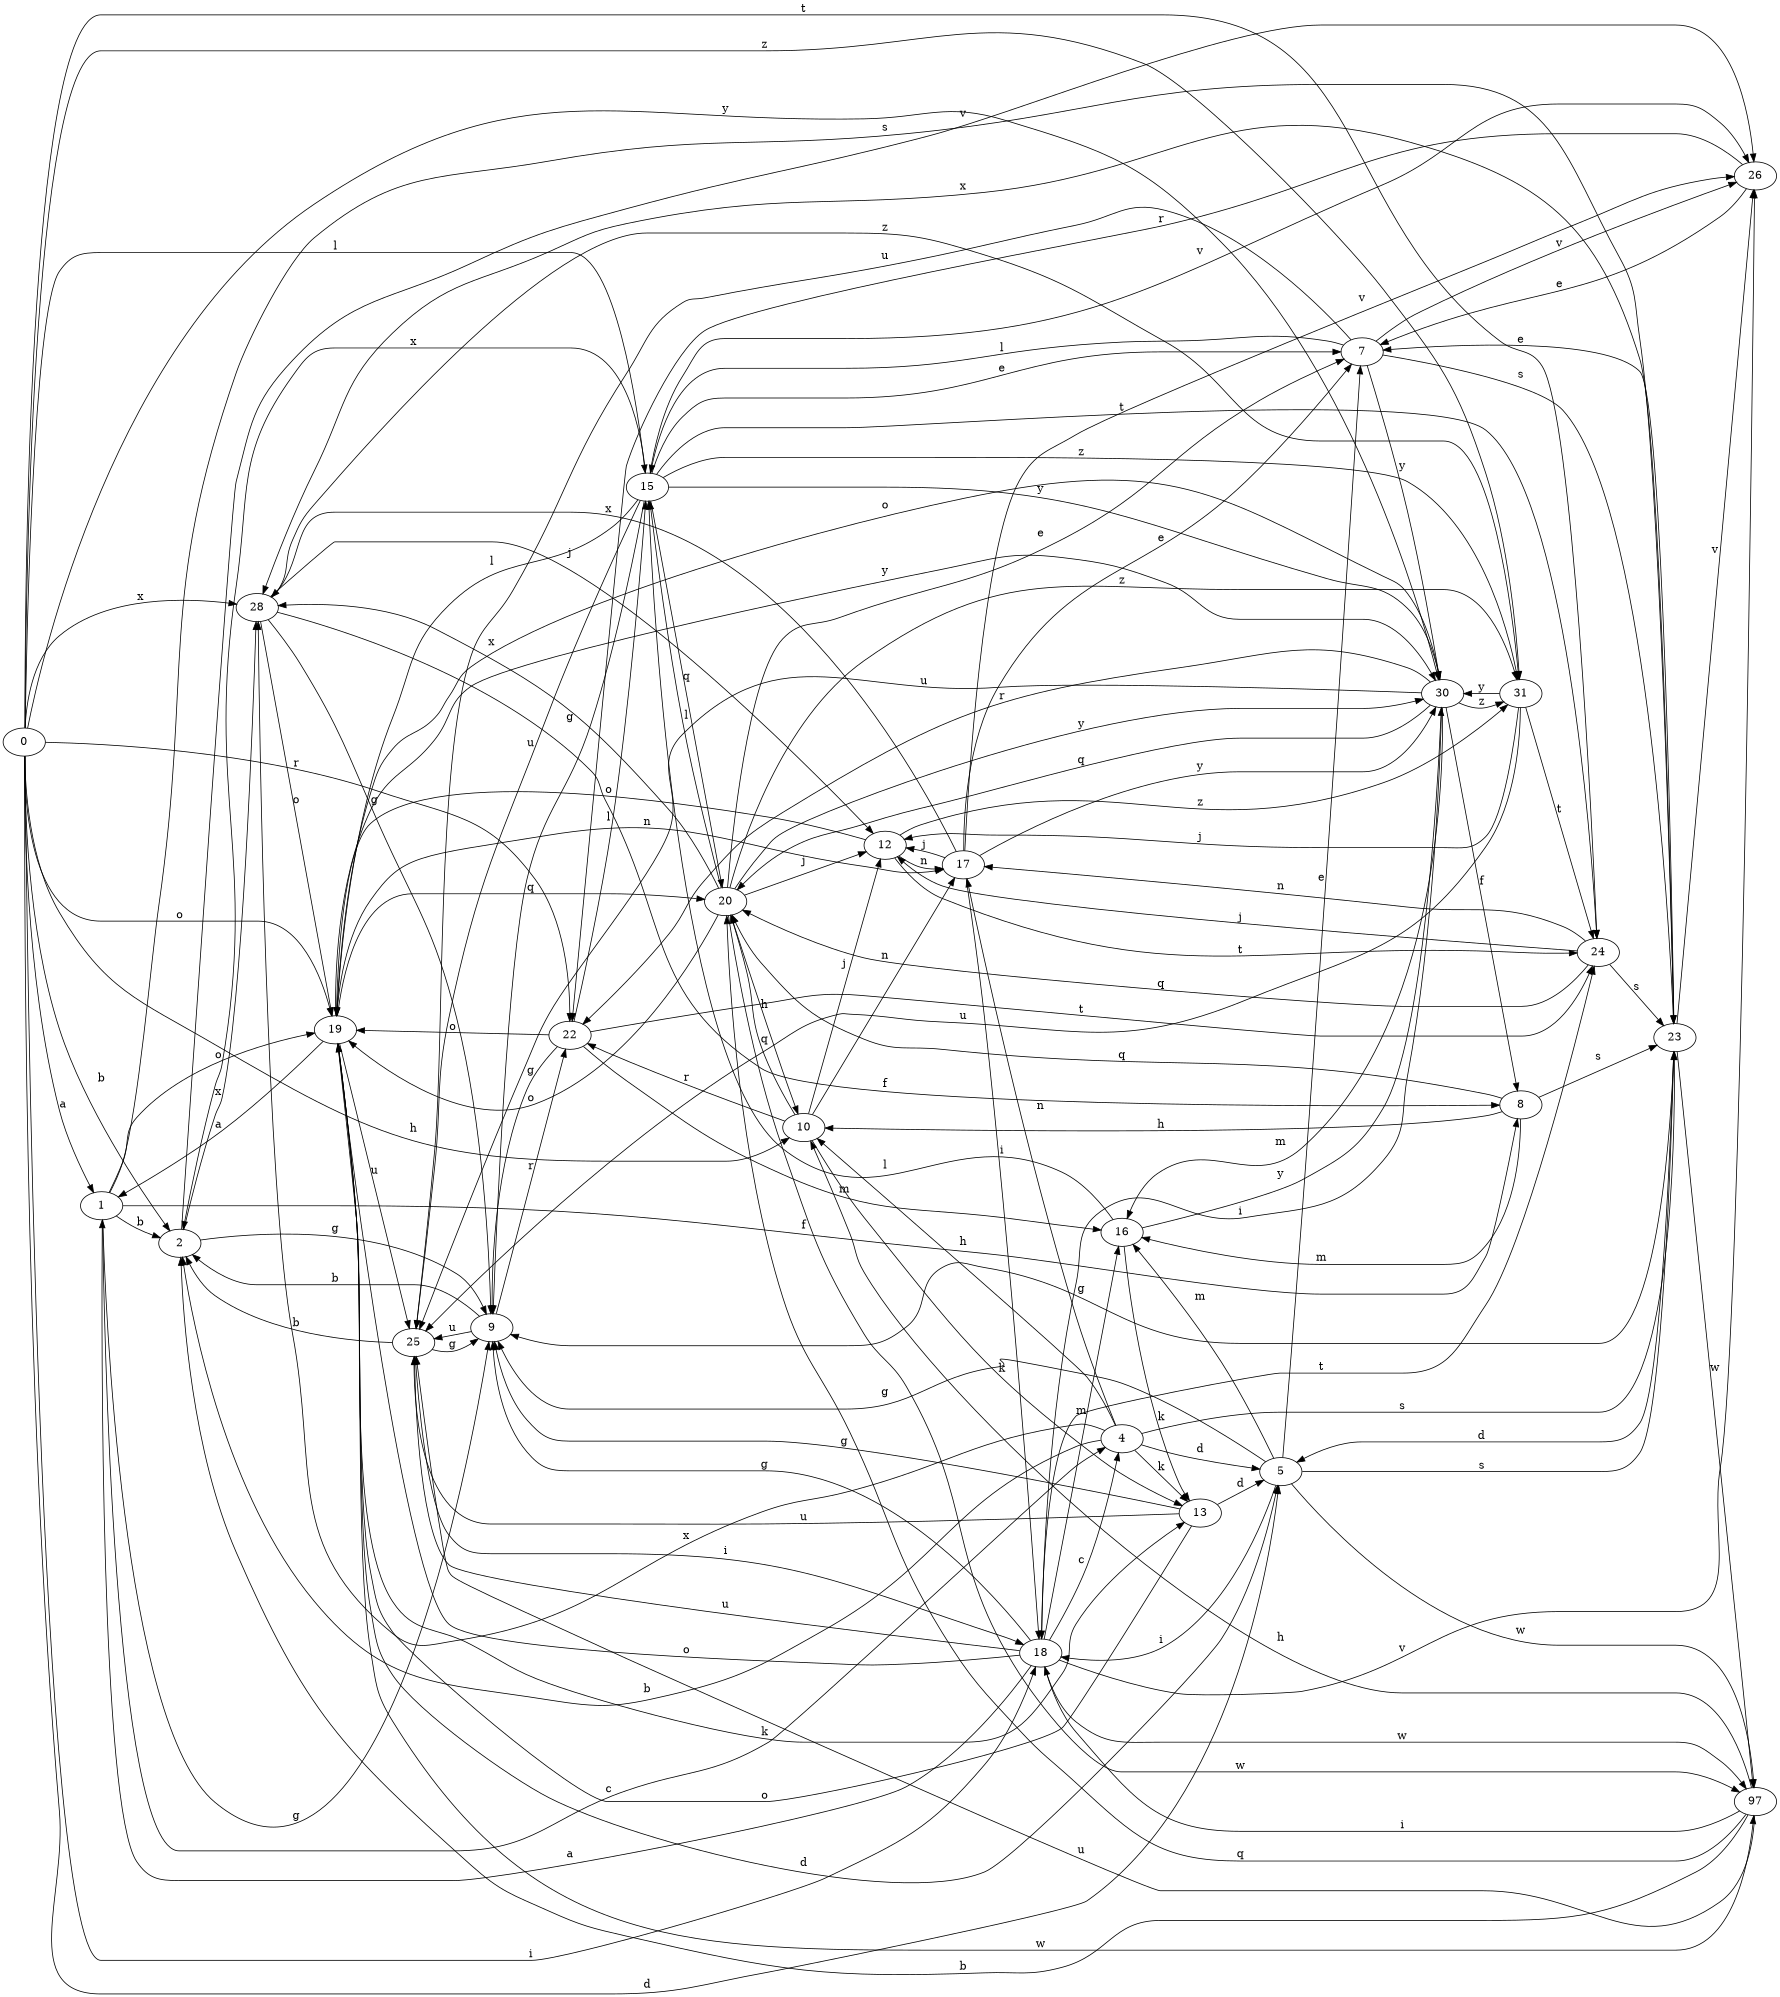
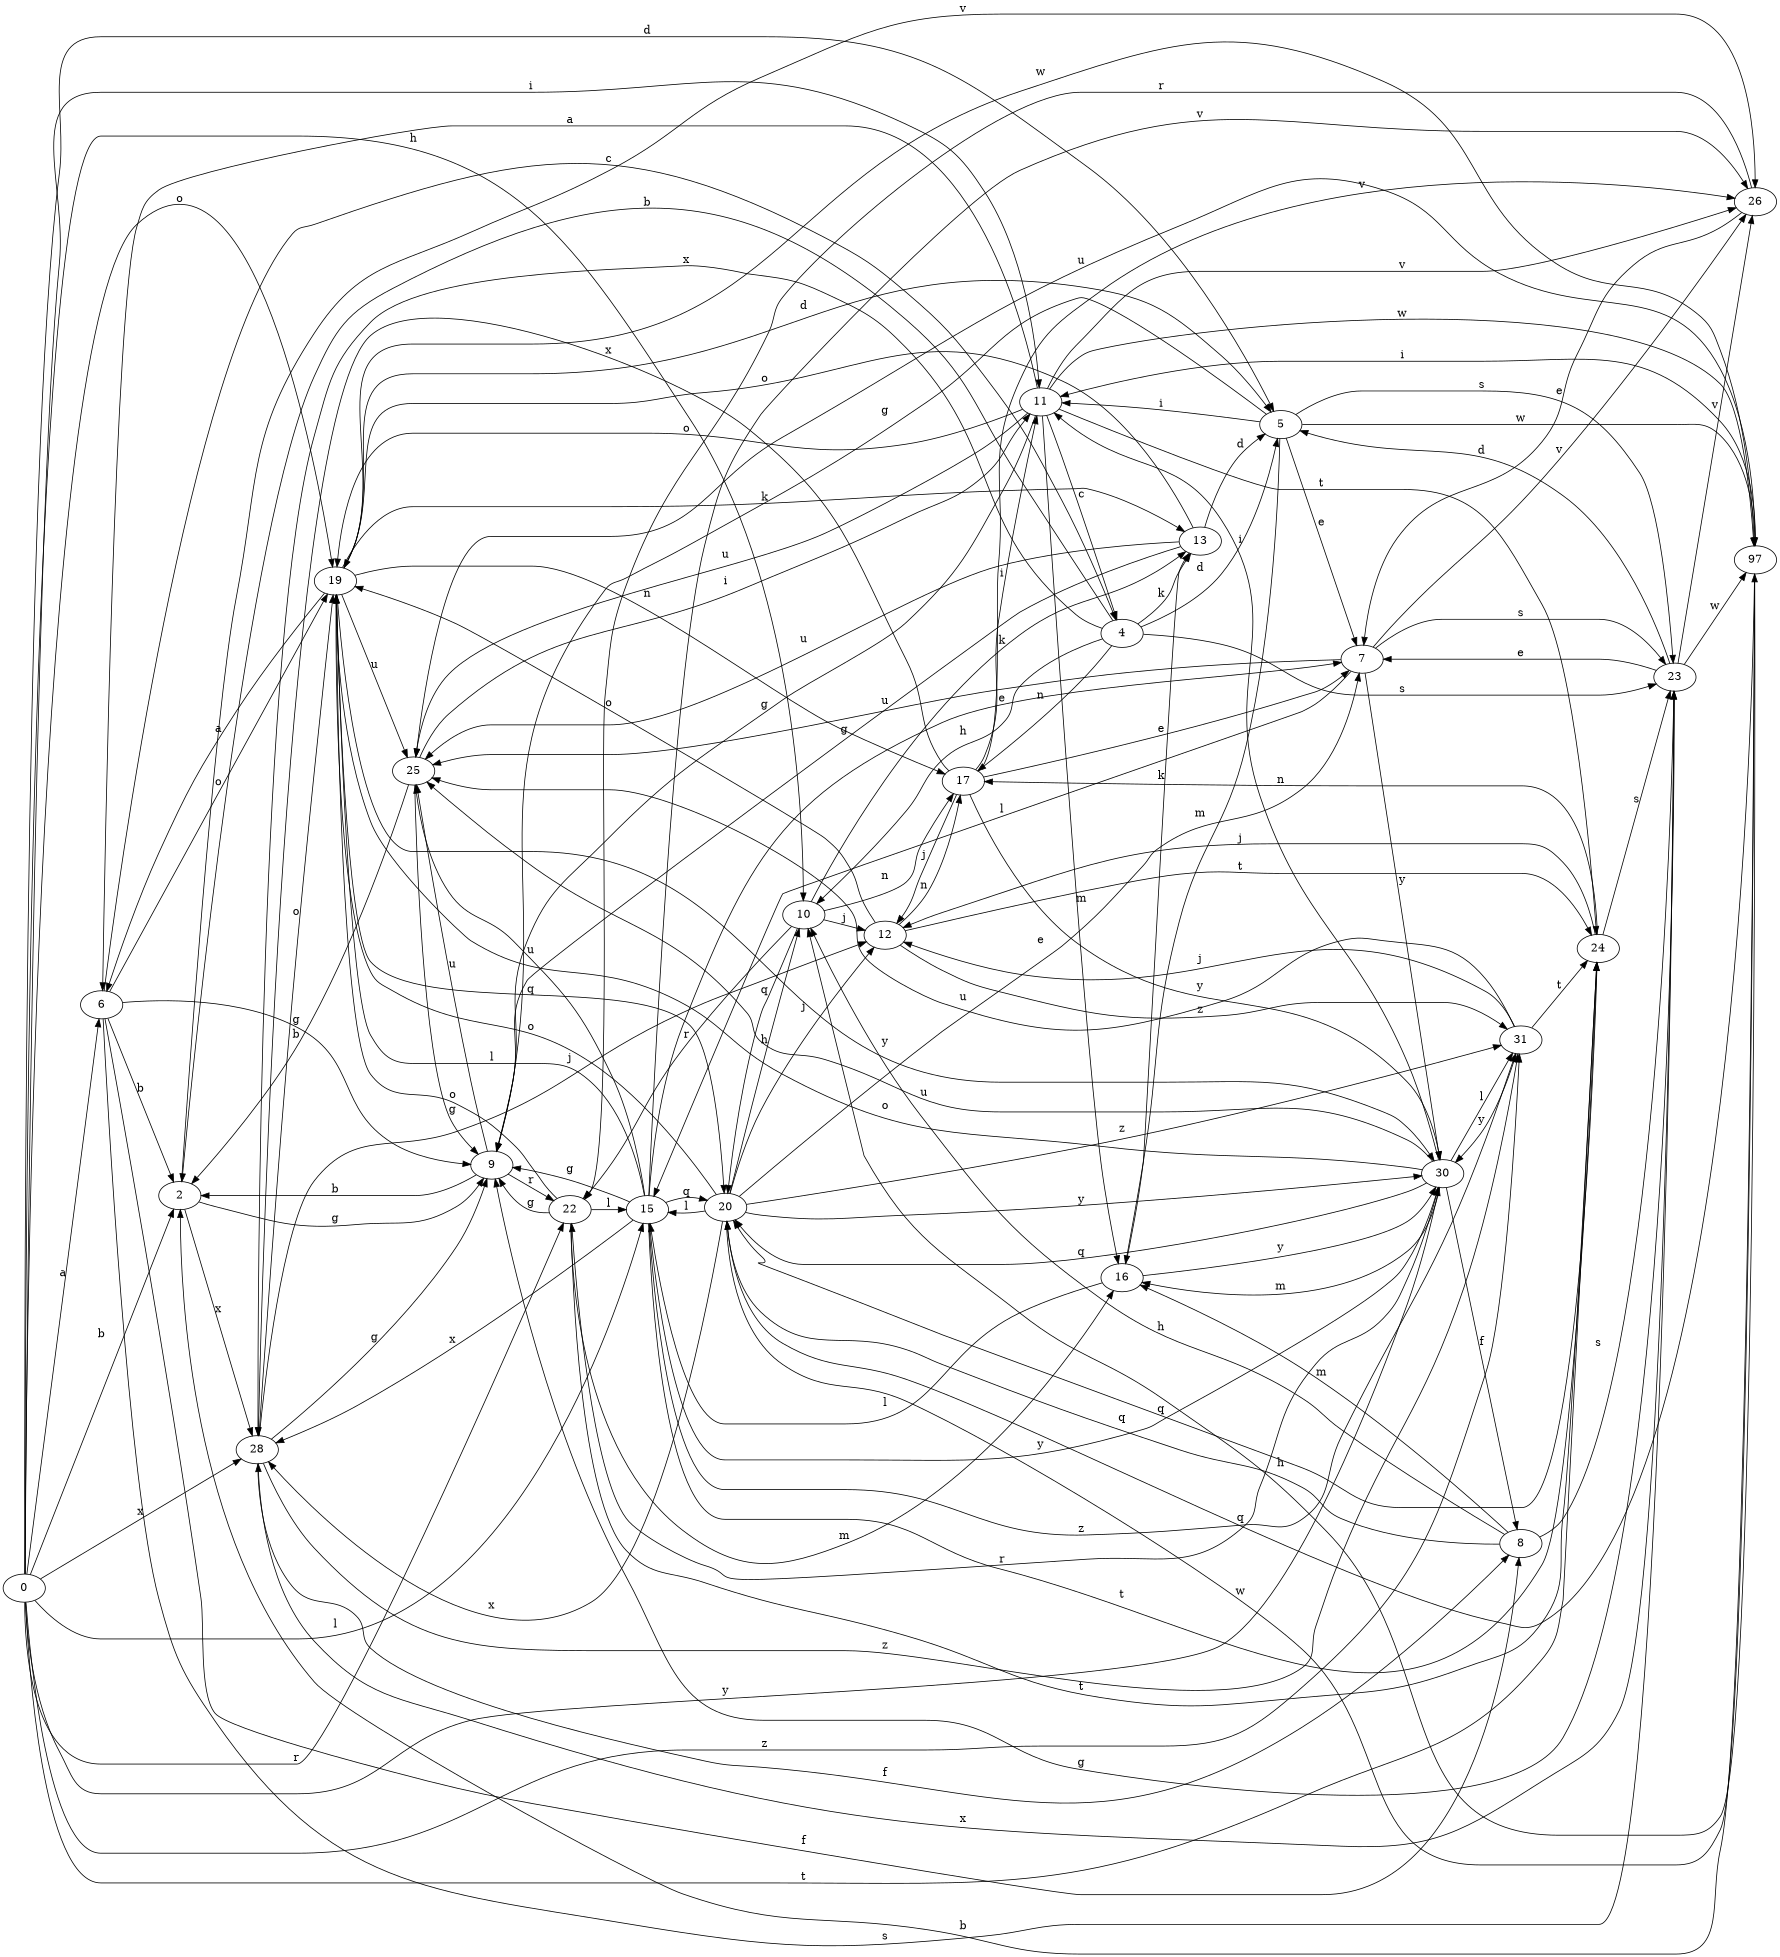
(238, 572) -> (464, 1340)
(1482, 702) -> (1482, 1097)
(102, 1206) -> (102, 1005)
(1041, 1653) -> (1041, 402)
